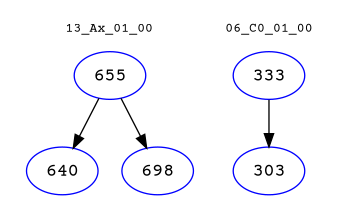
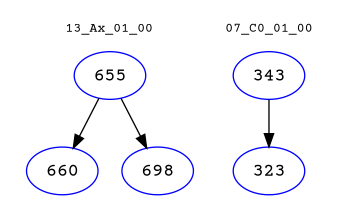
(270, 28) -> (270, 28)
(269, 76) -> (269, 76)
(62, 171) -> (62, 171)
(269, 171) -> (269, 171)
